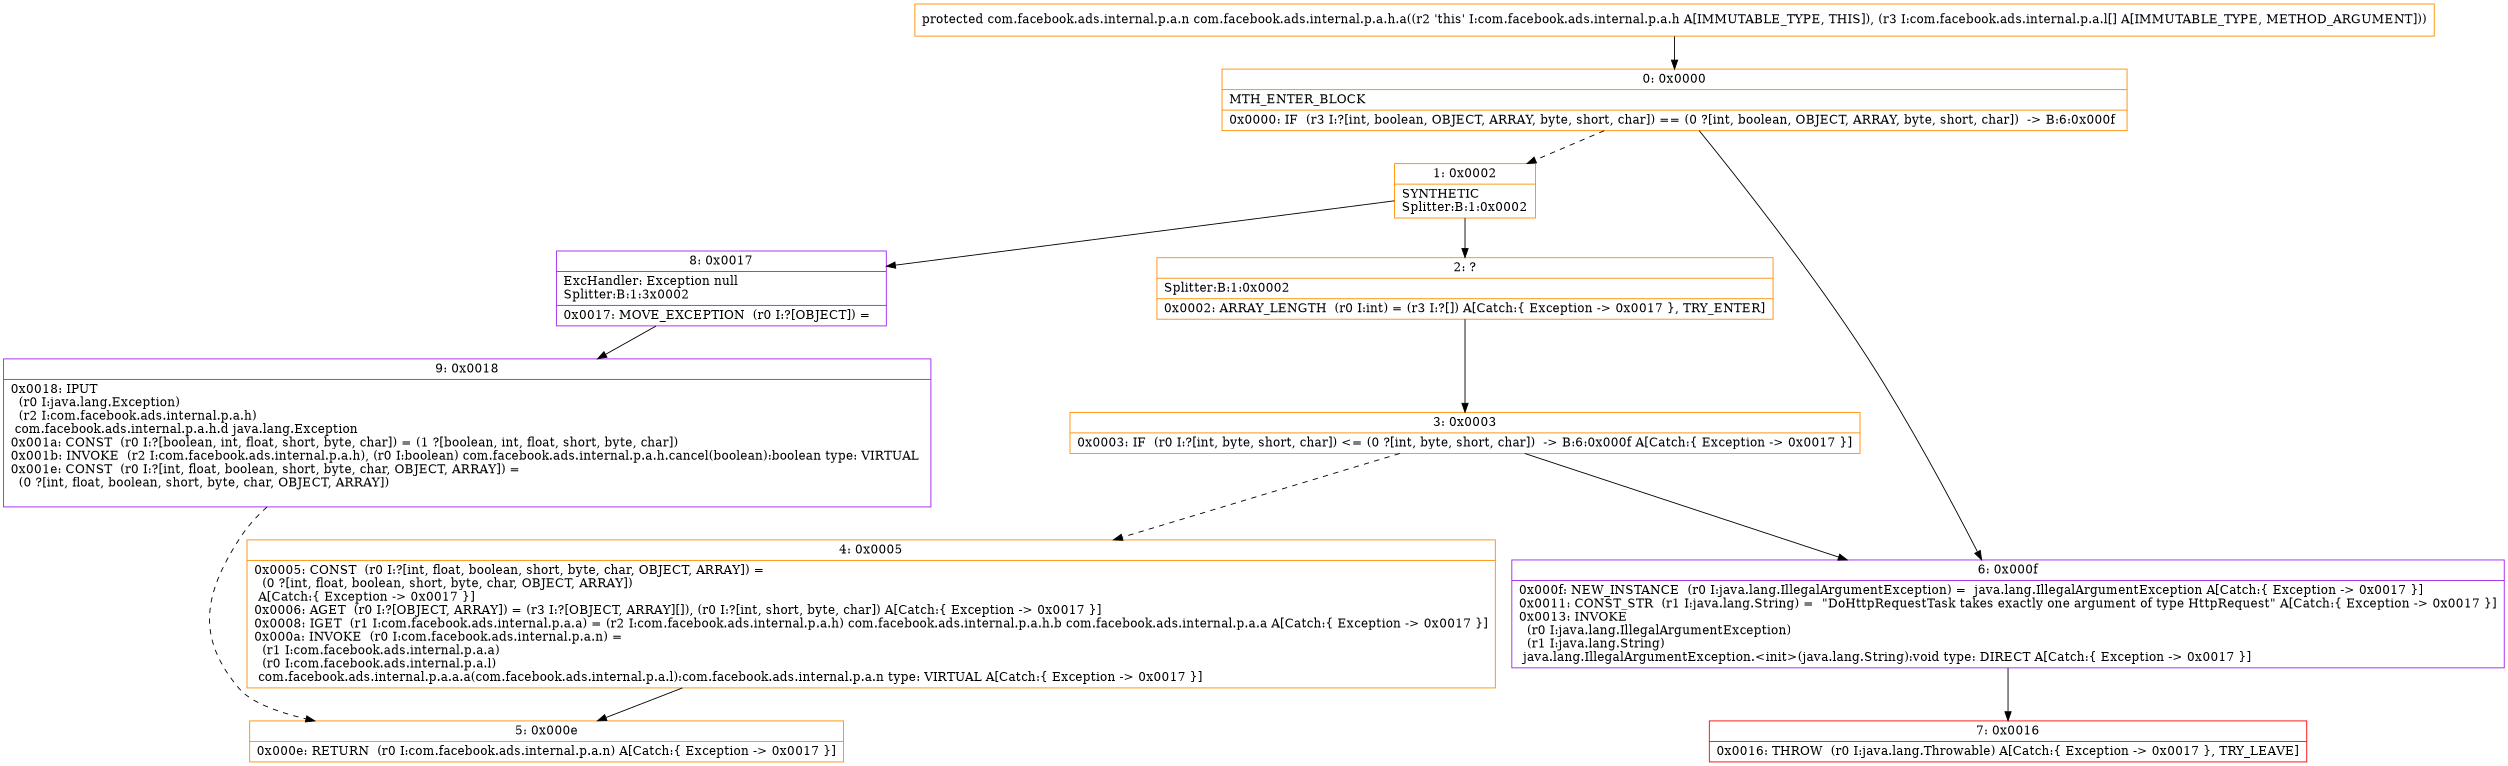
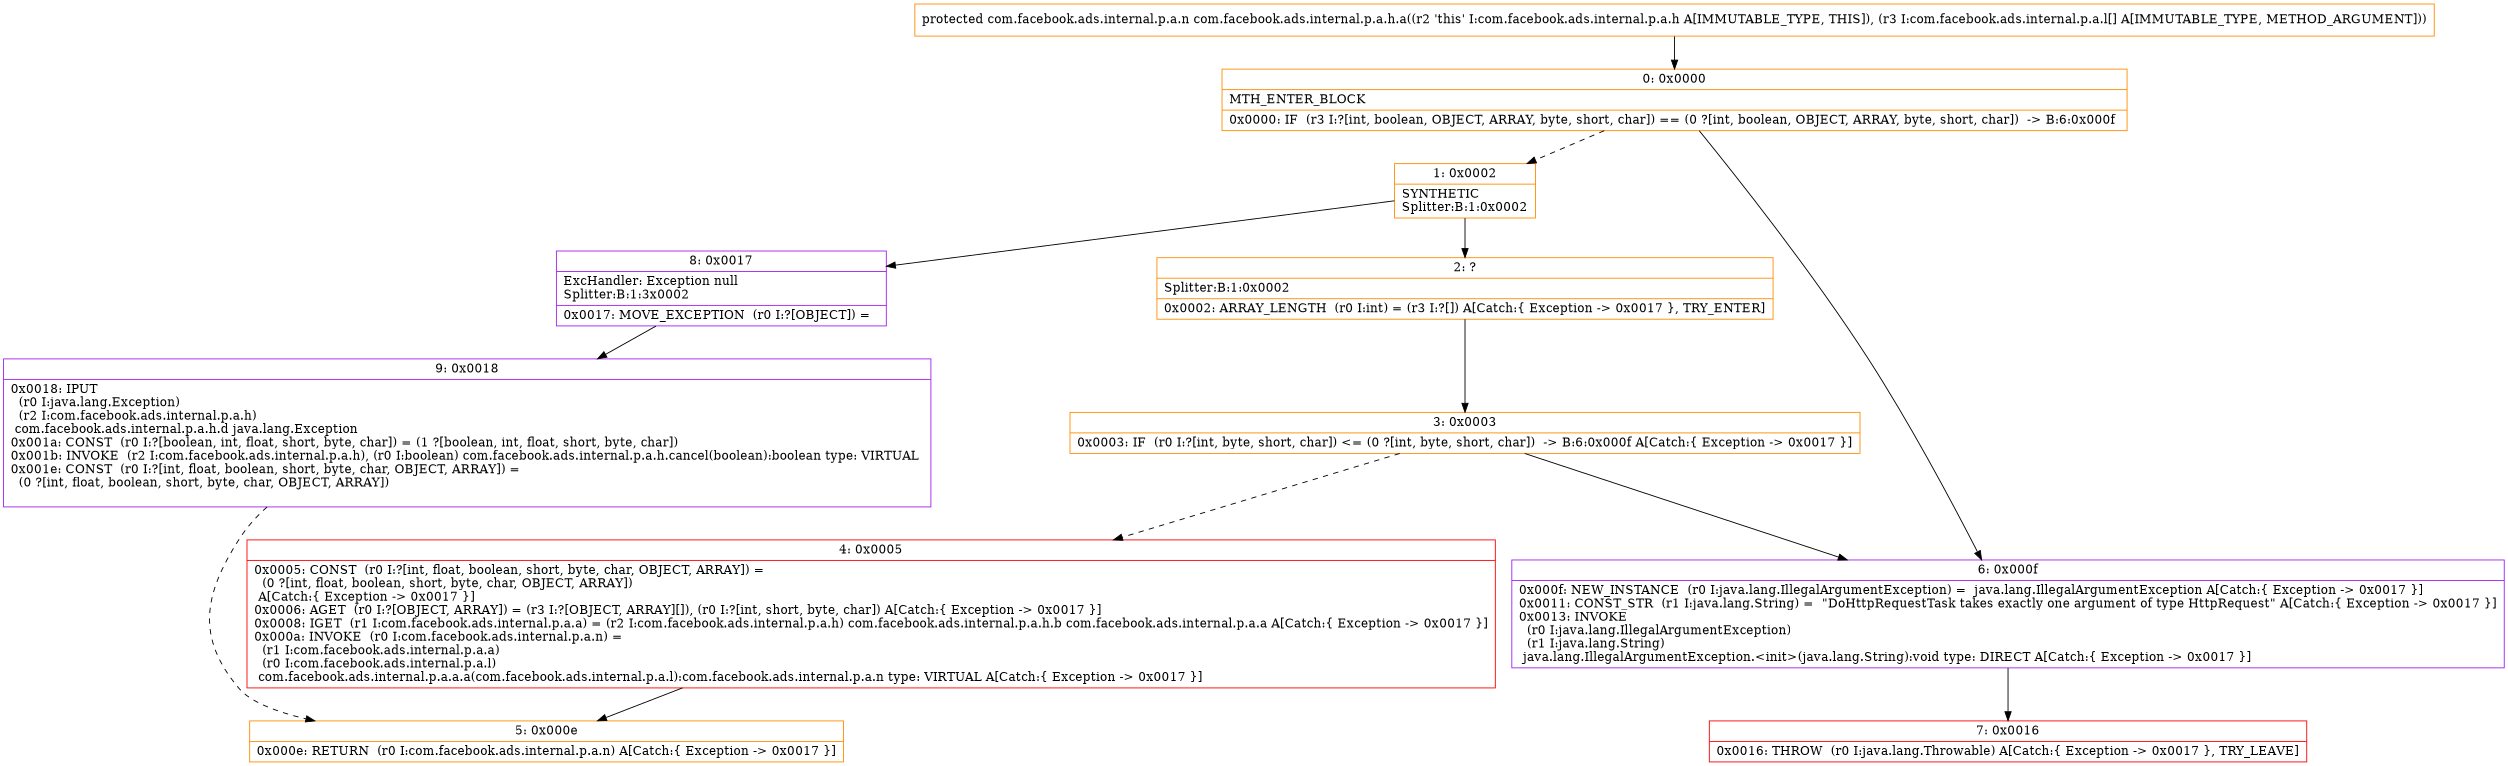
(871, 614) -> (871, 614)
